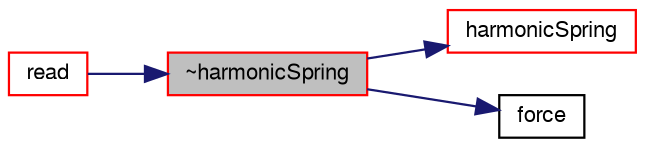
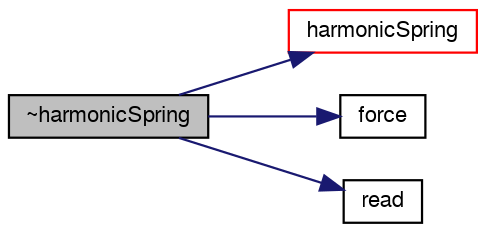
(48, 74) -> (383, 202)
(116, 74) -> (250, 160)
(268, 74) -> (109, 116)
